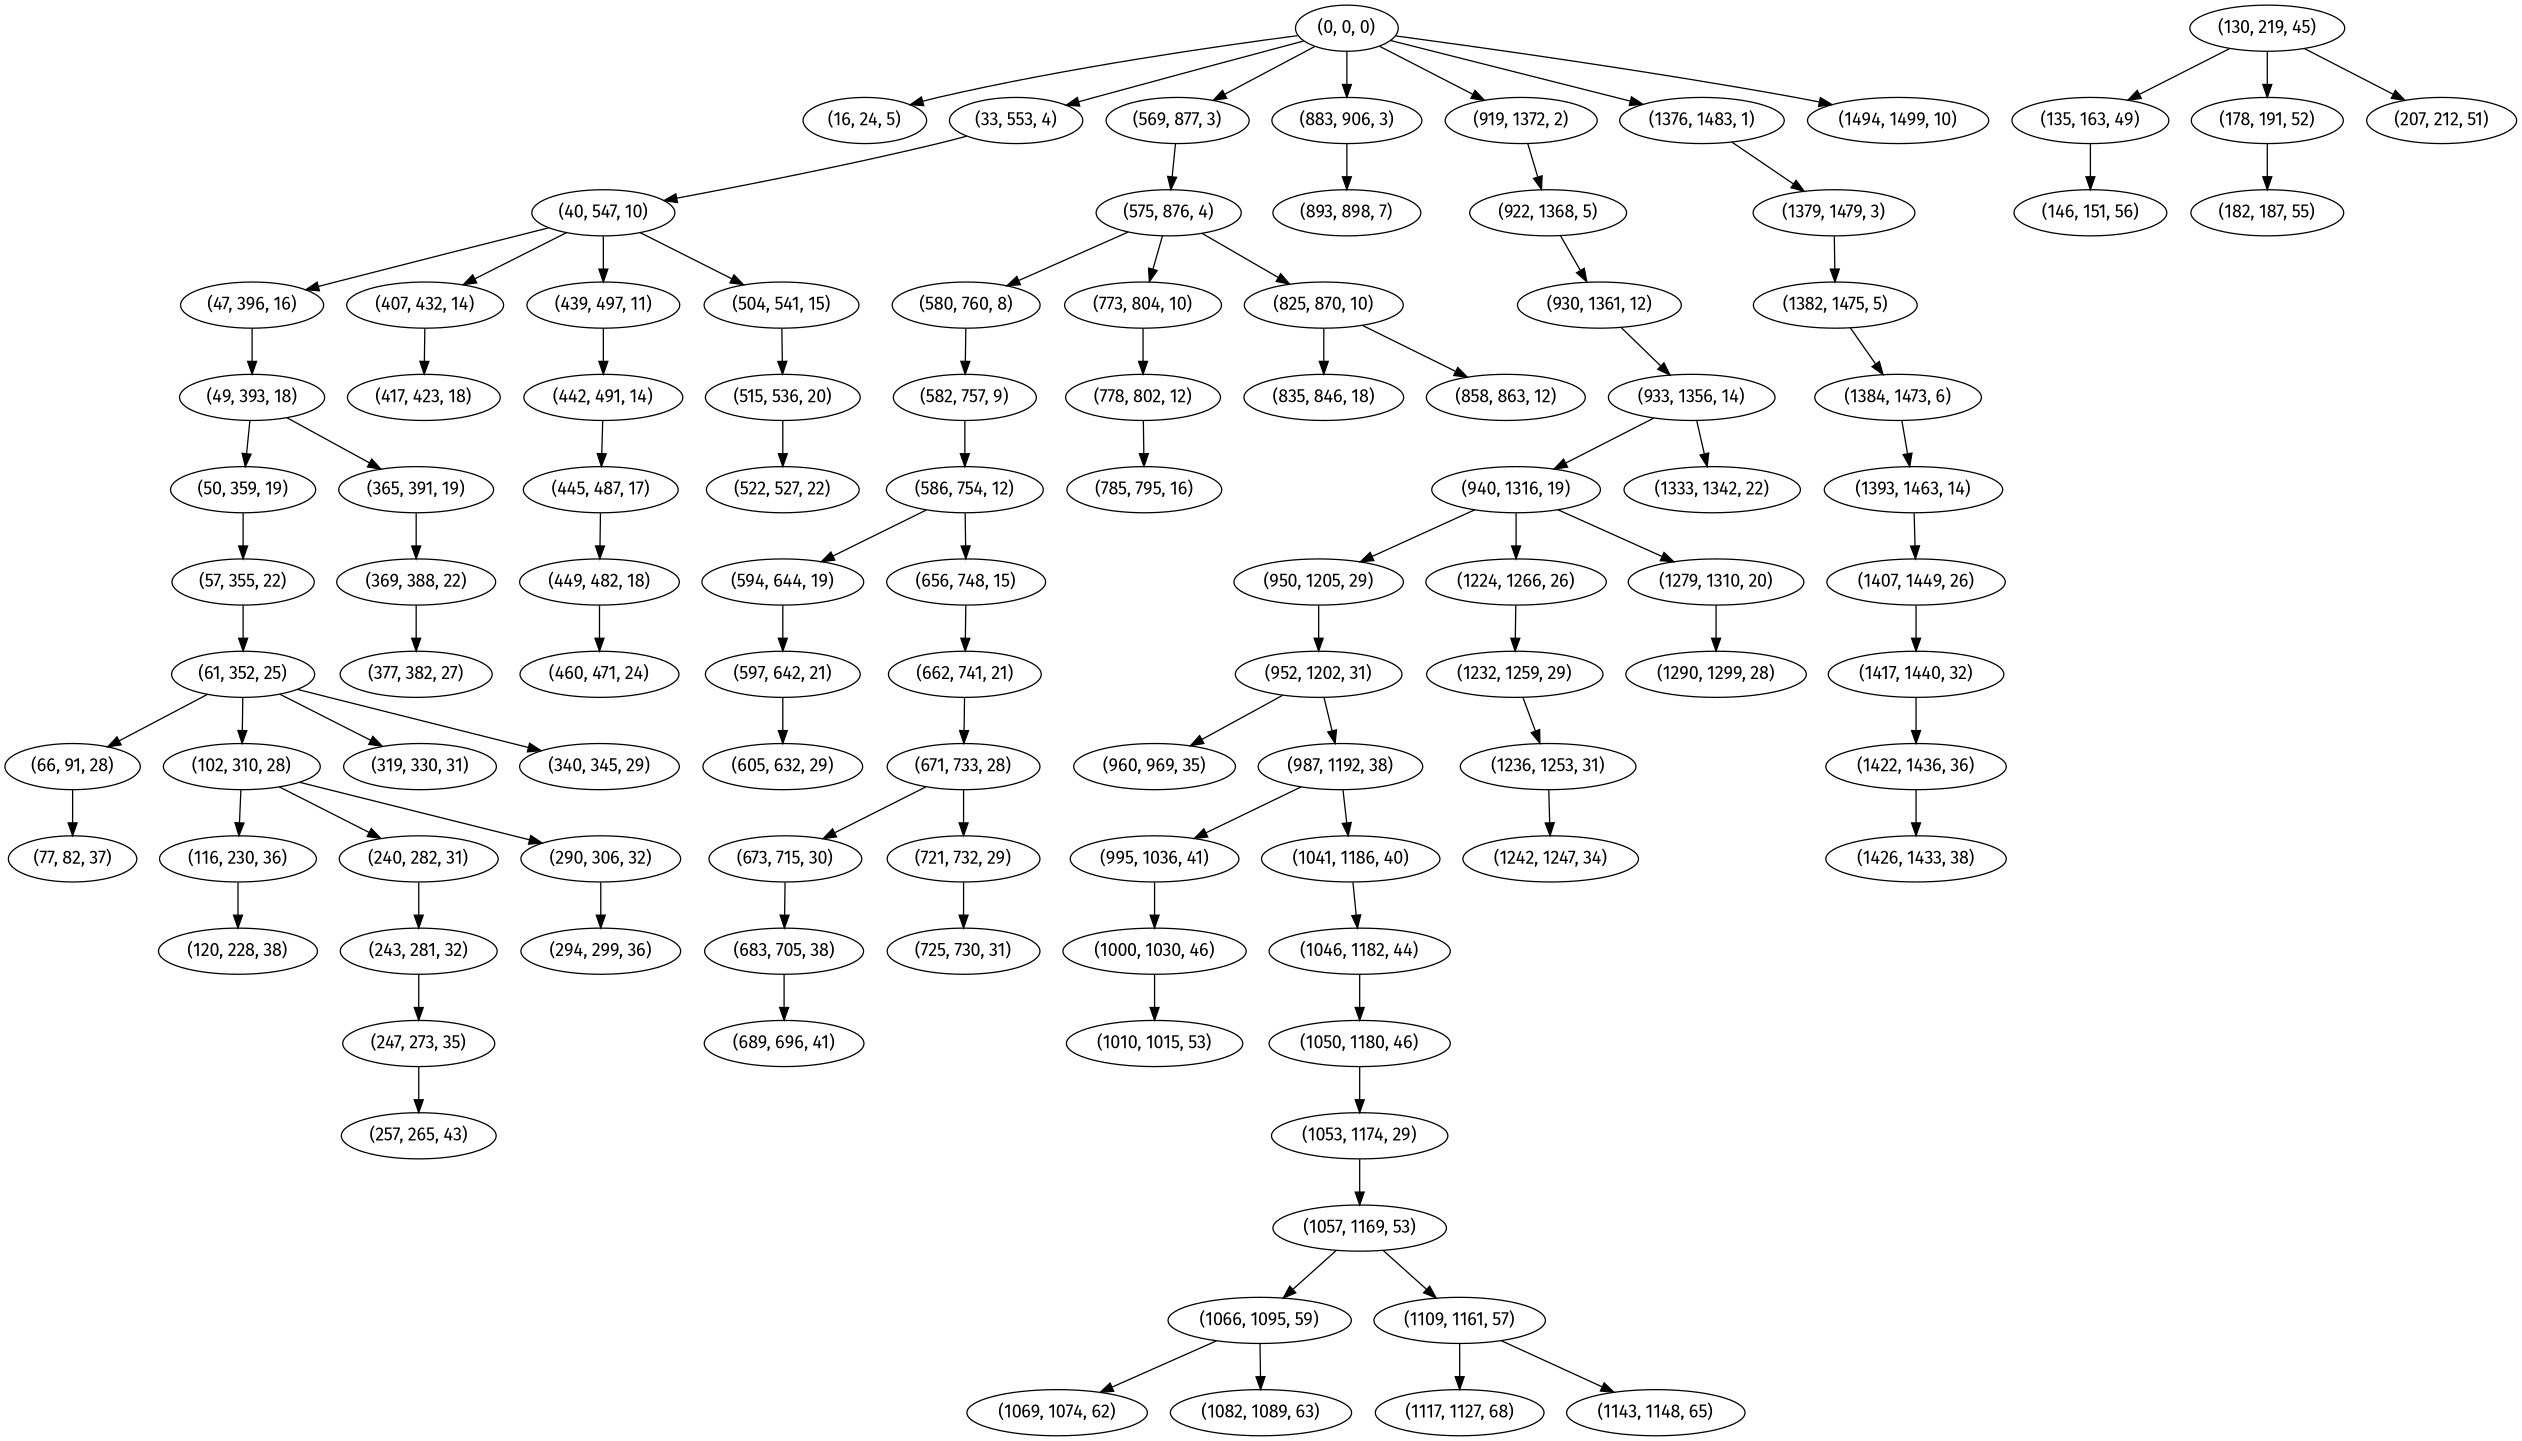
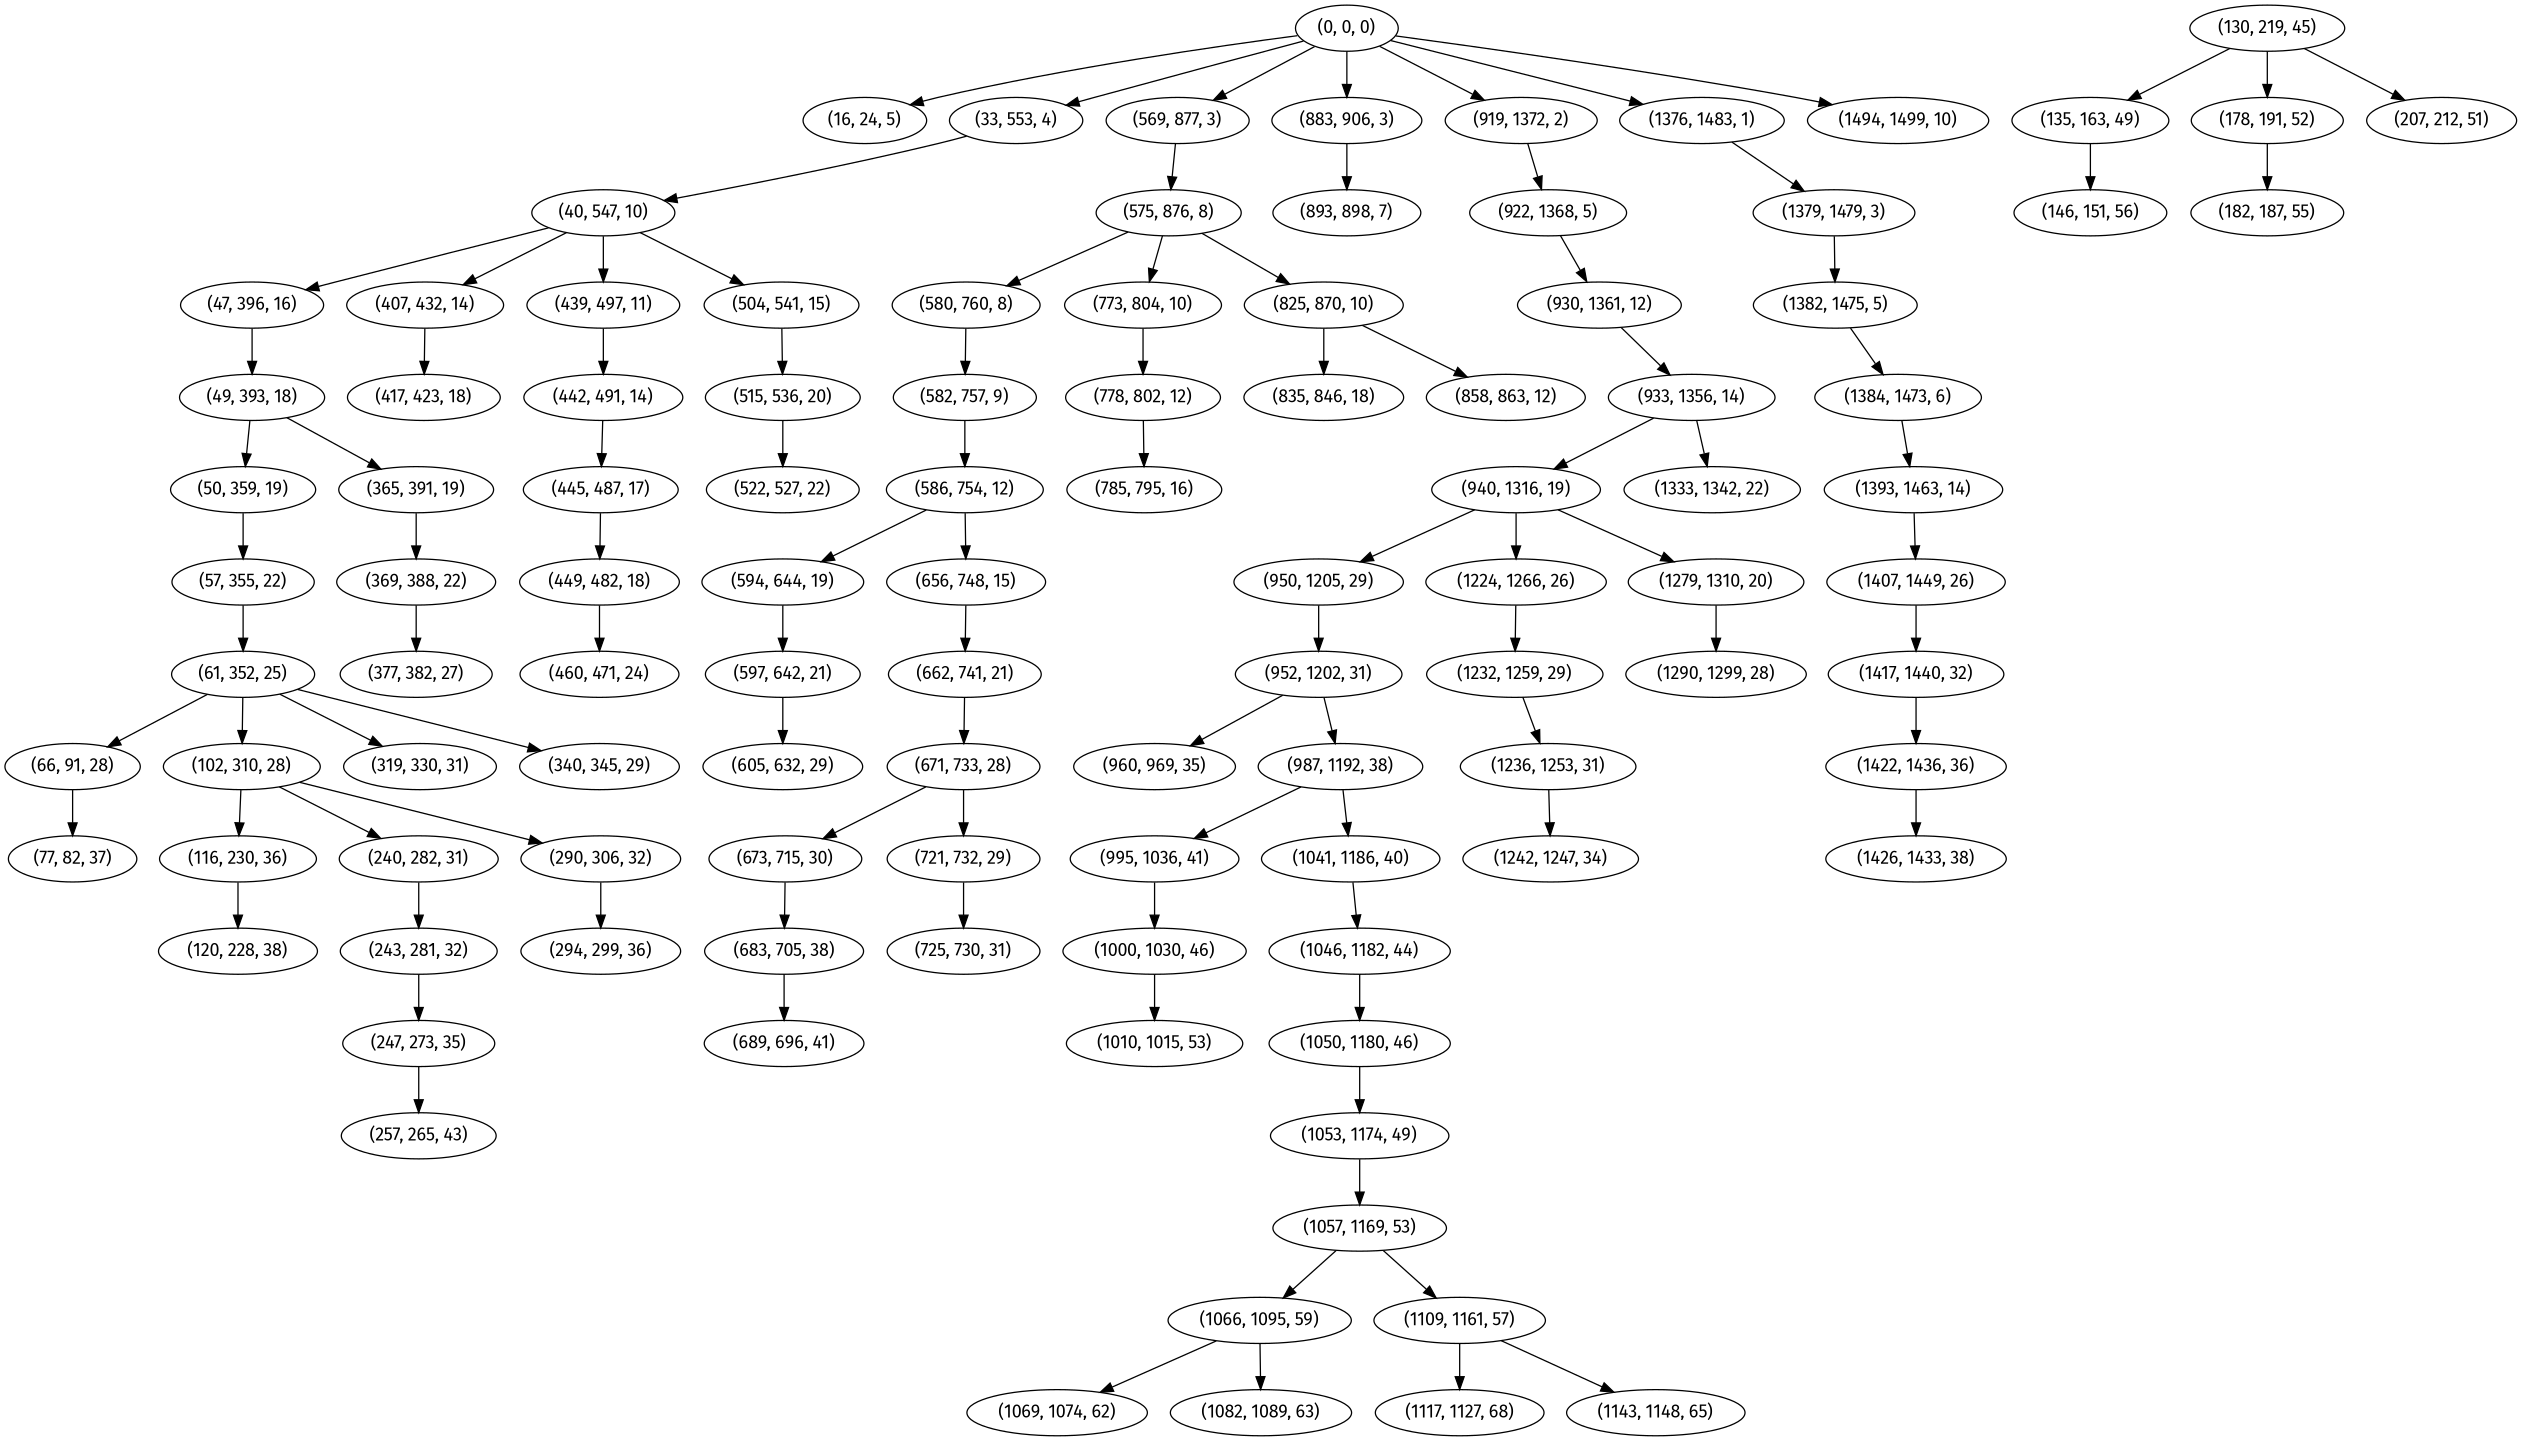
(1169, 213) -> (1169, 213)
(1360, 1136) -> (1360, 1136)
